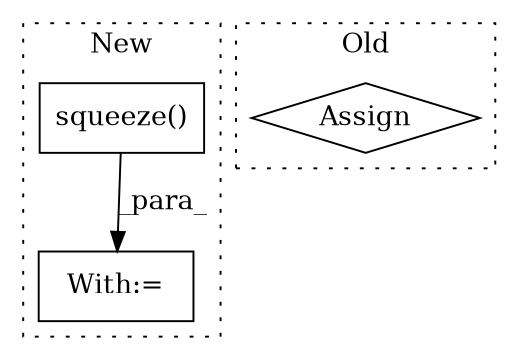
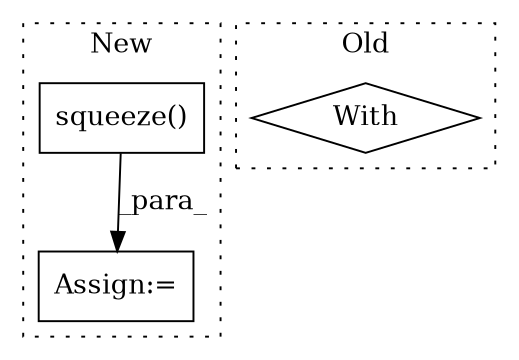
(366, 118) -> (366, 118)
(116, 286) -> (116, 286)
